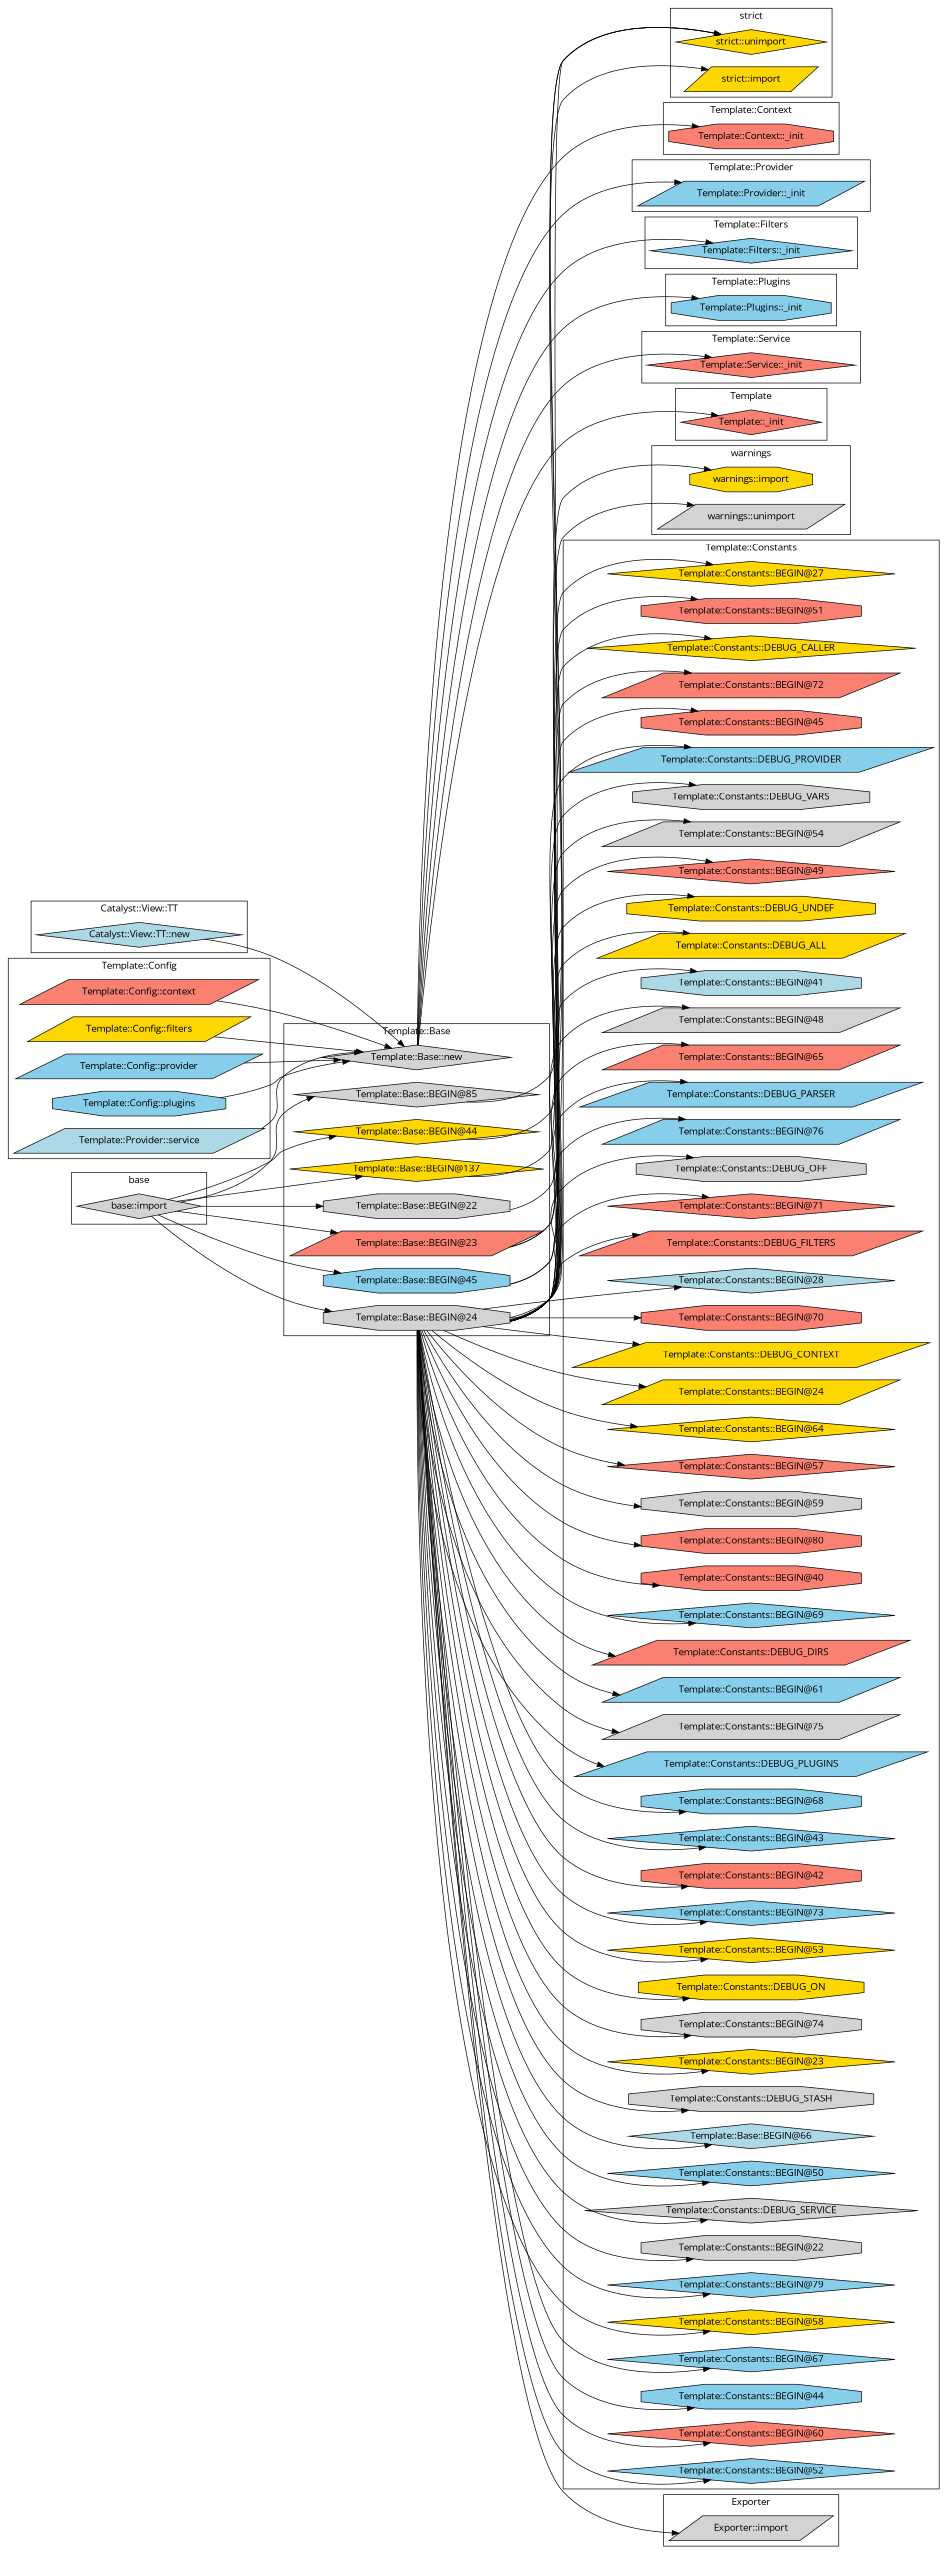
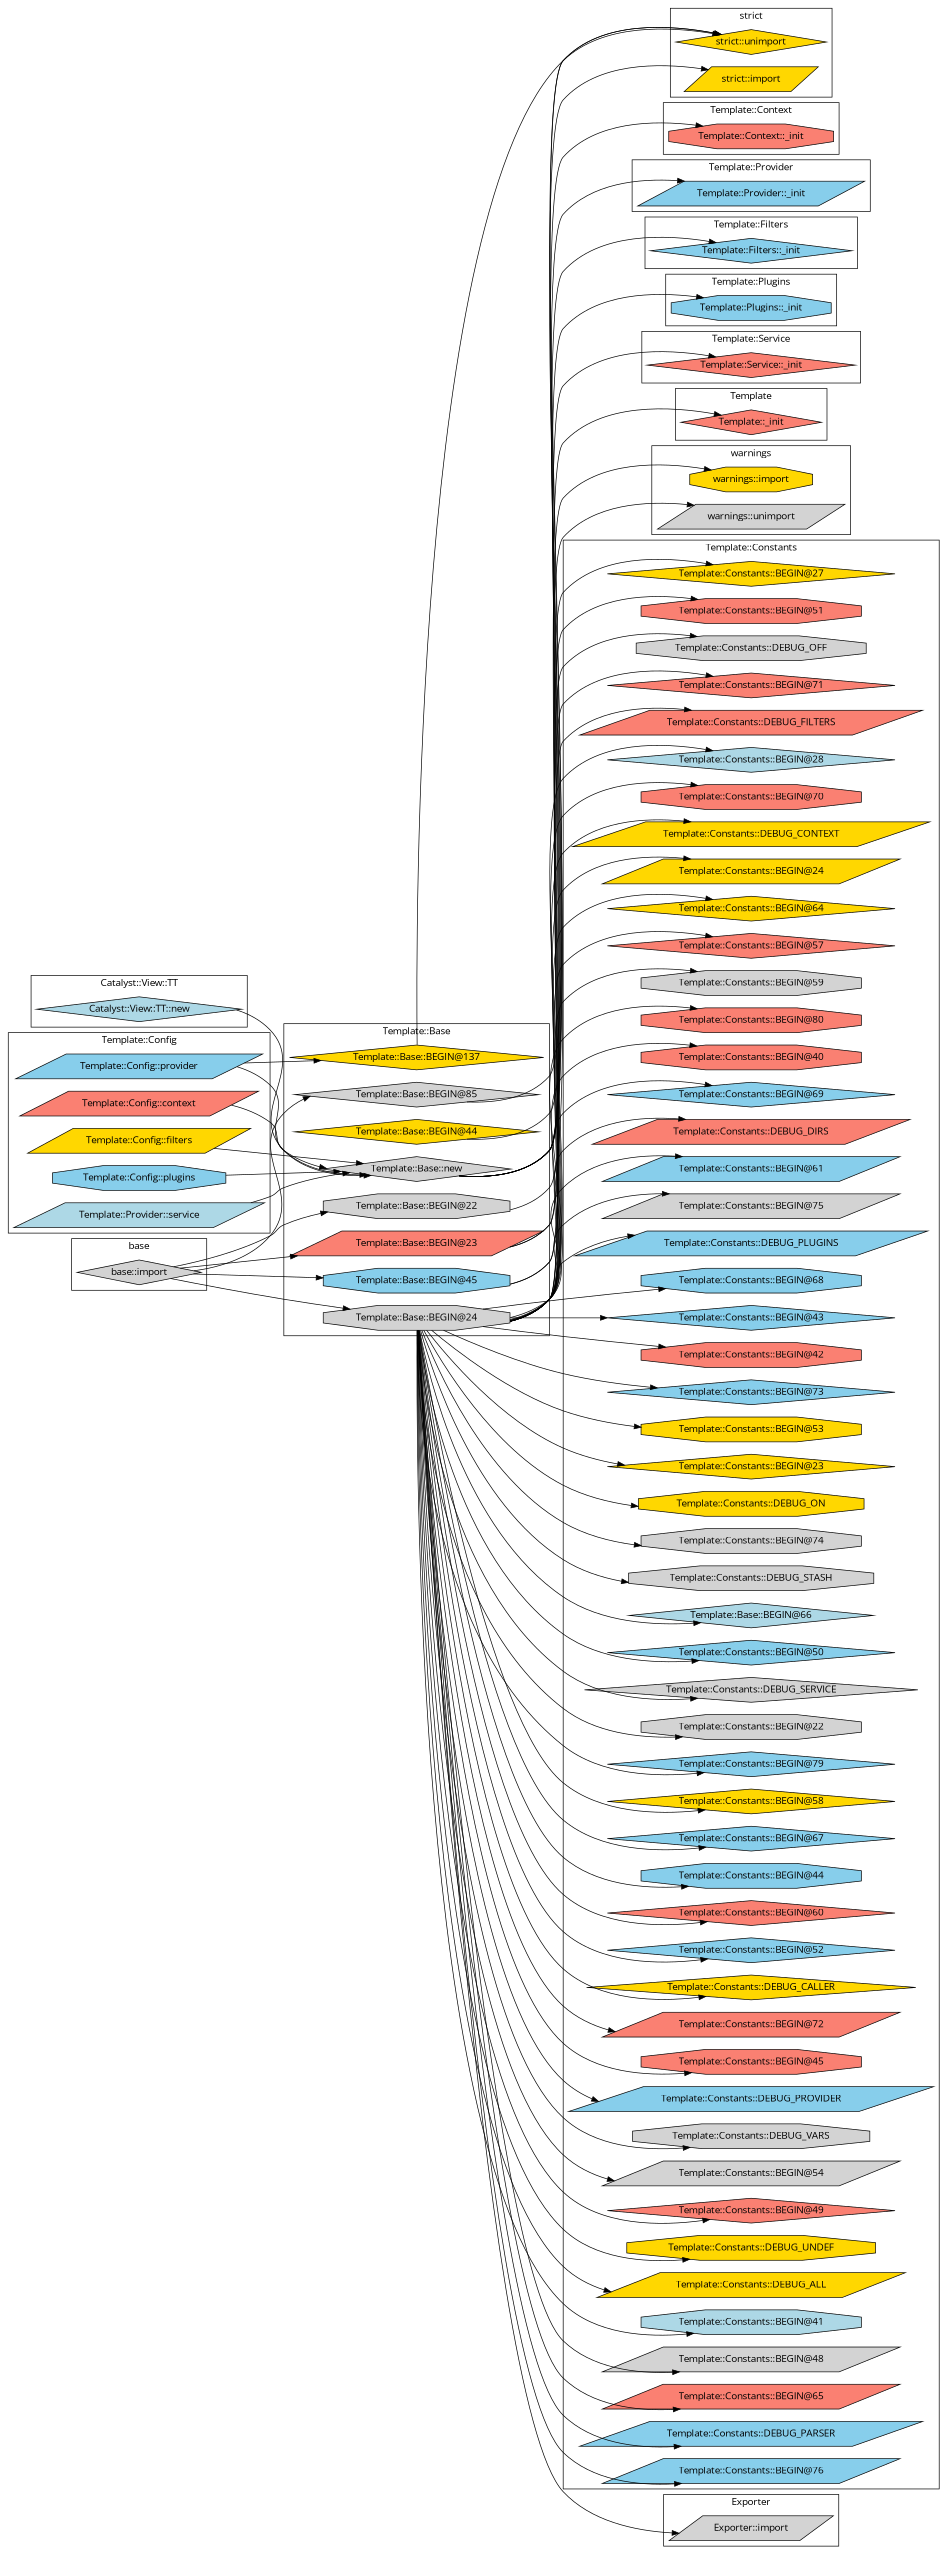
(250, 1171) -> none
(266, 1189) -> (277, 1062)
(751, 1950) -> (751, 1429)
